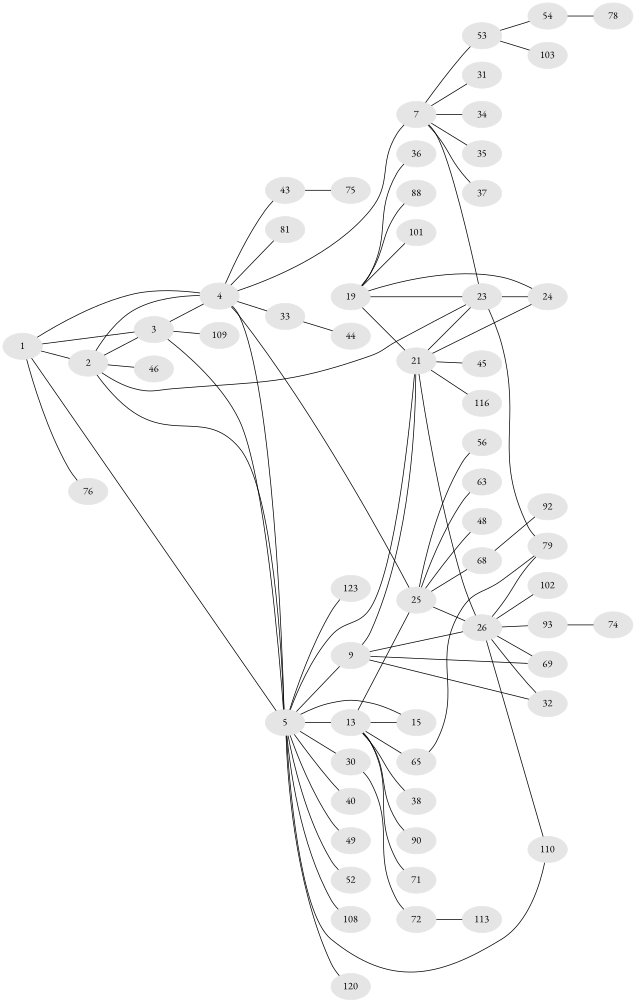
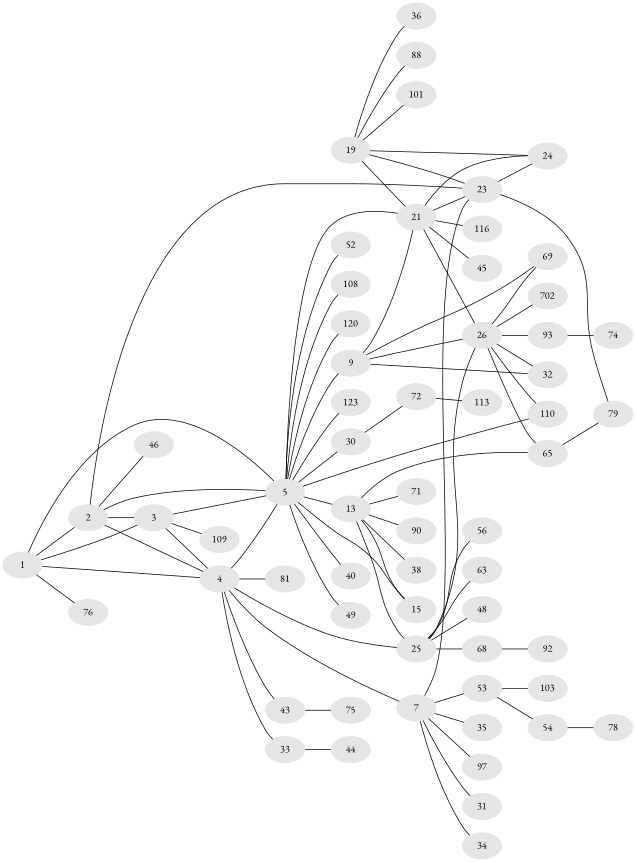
(482, 193) -> (482, 767)
(514, 586) -> (509, 397)
(548, 586) -> (548, 296)
